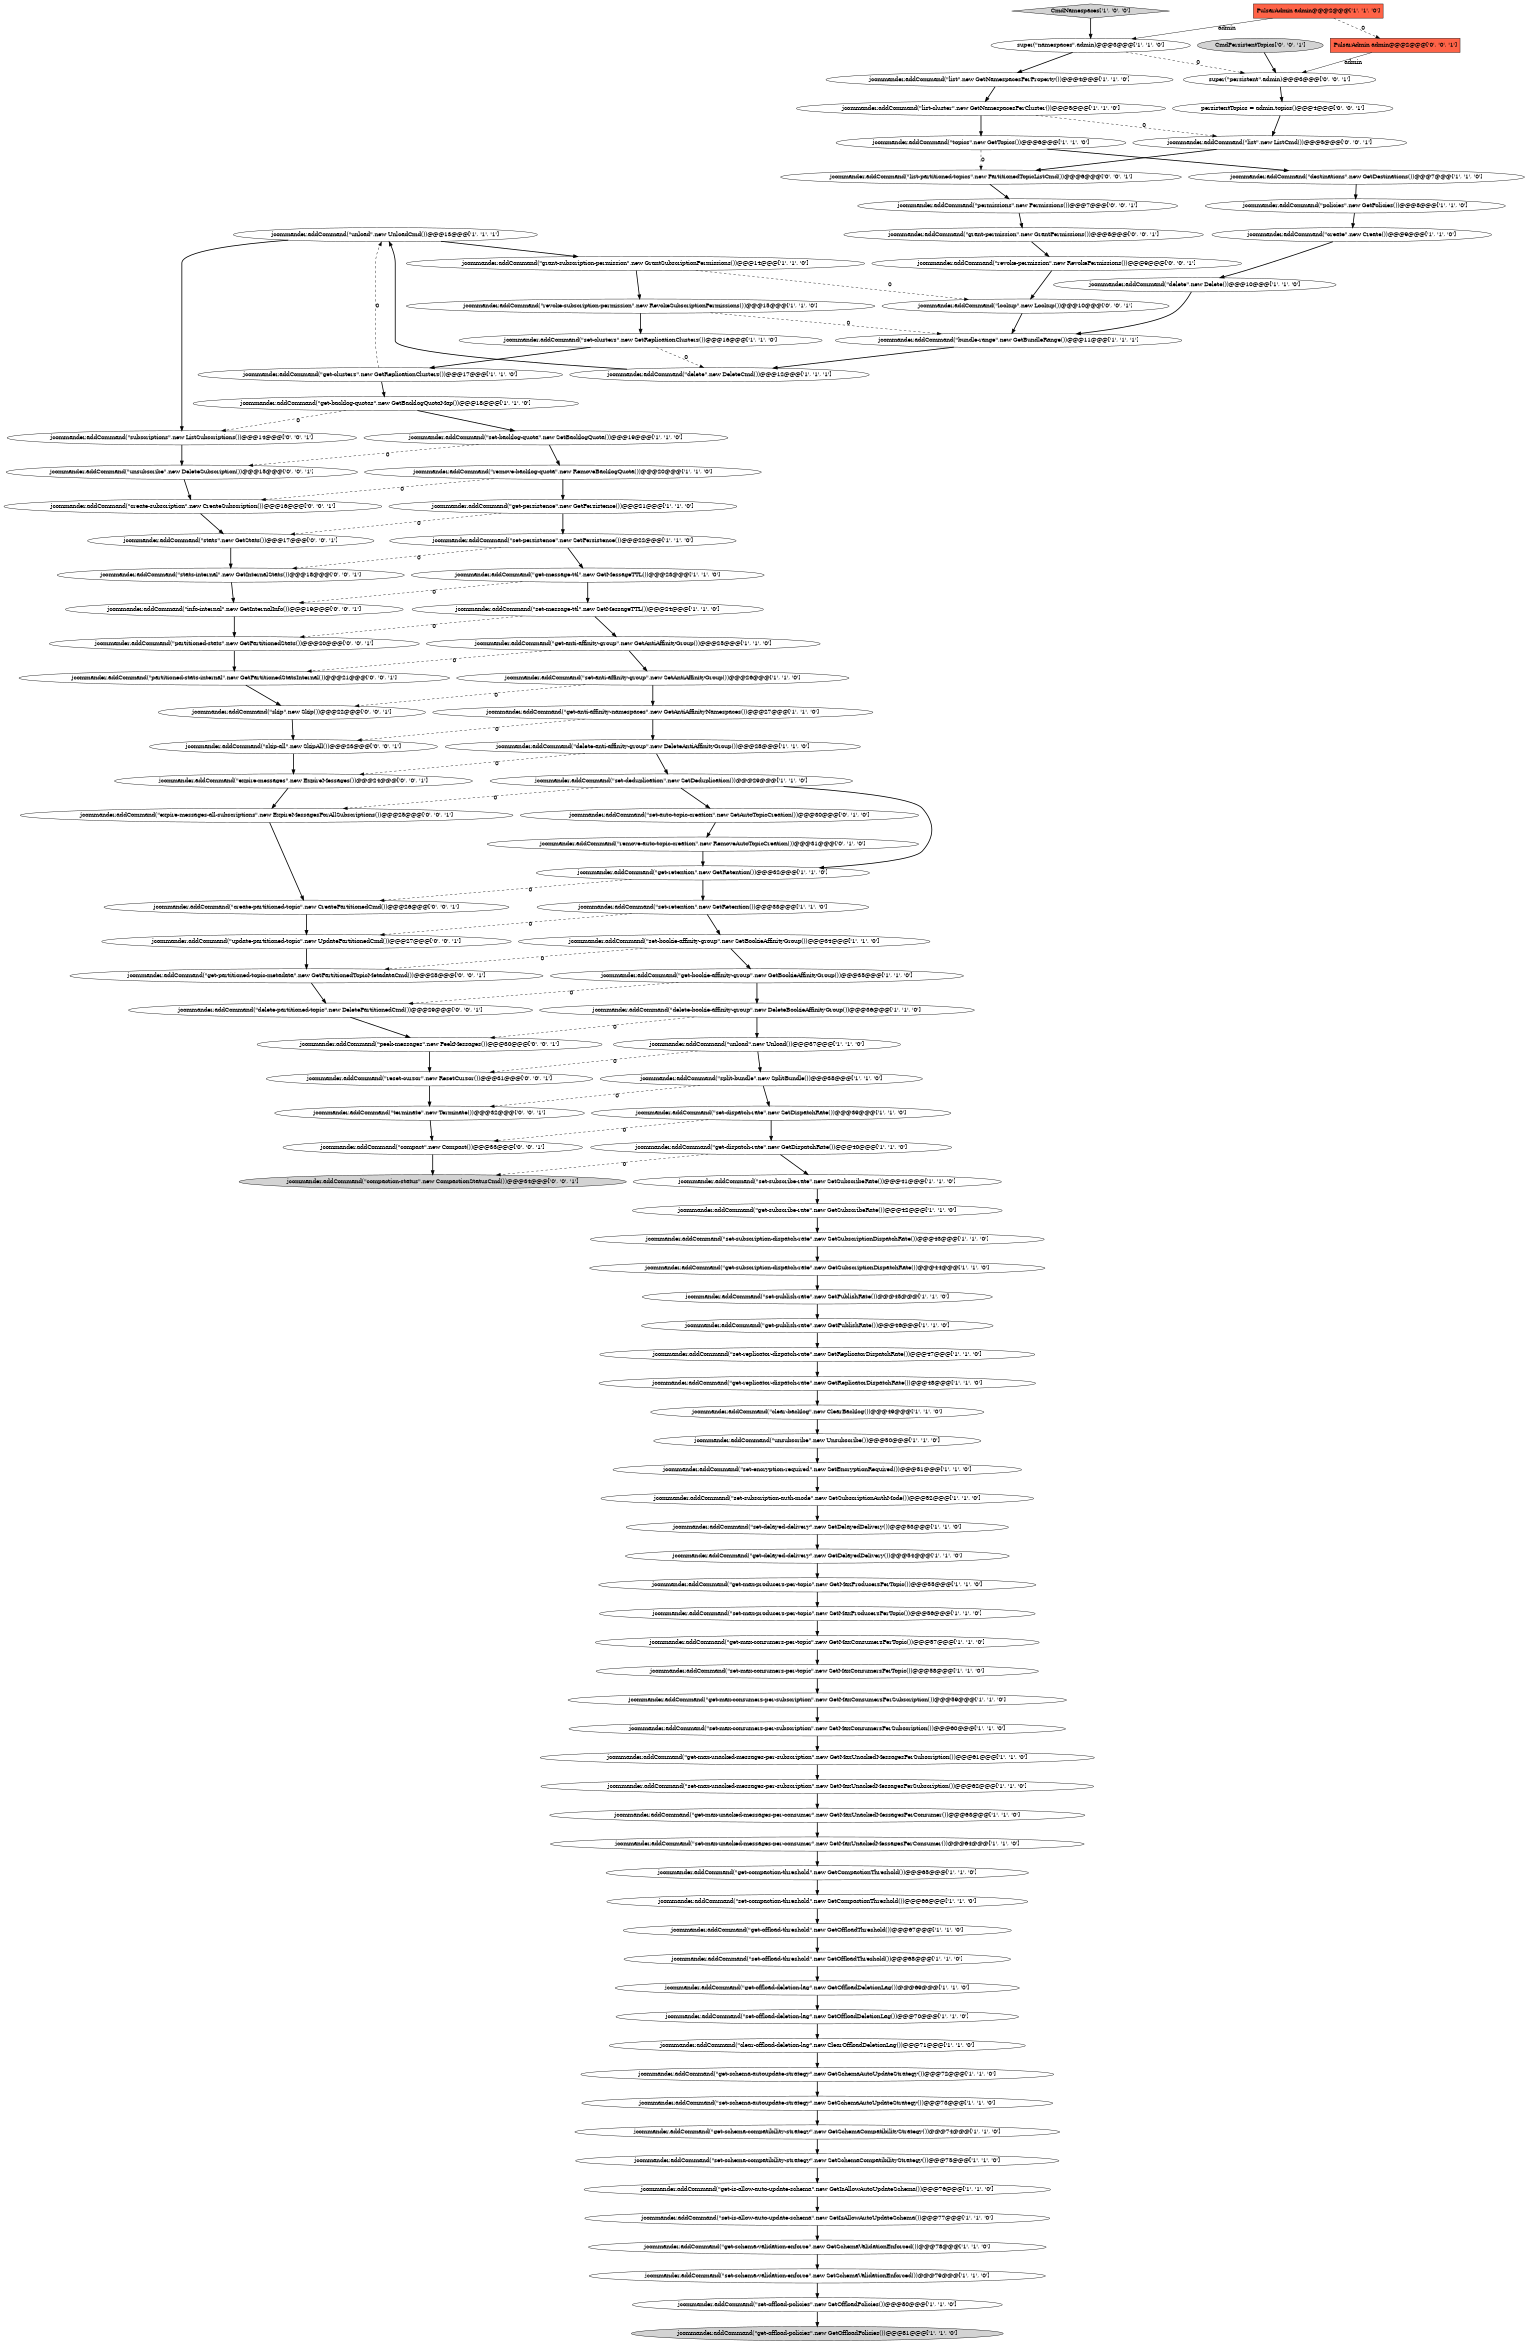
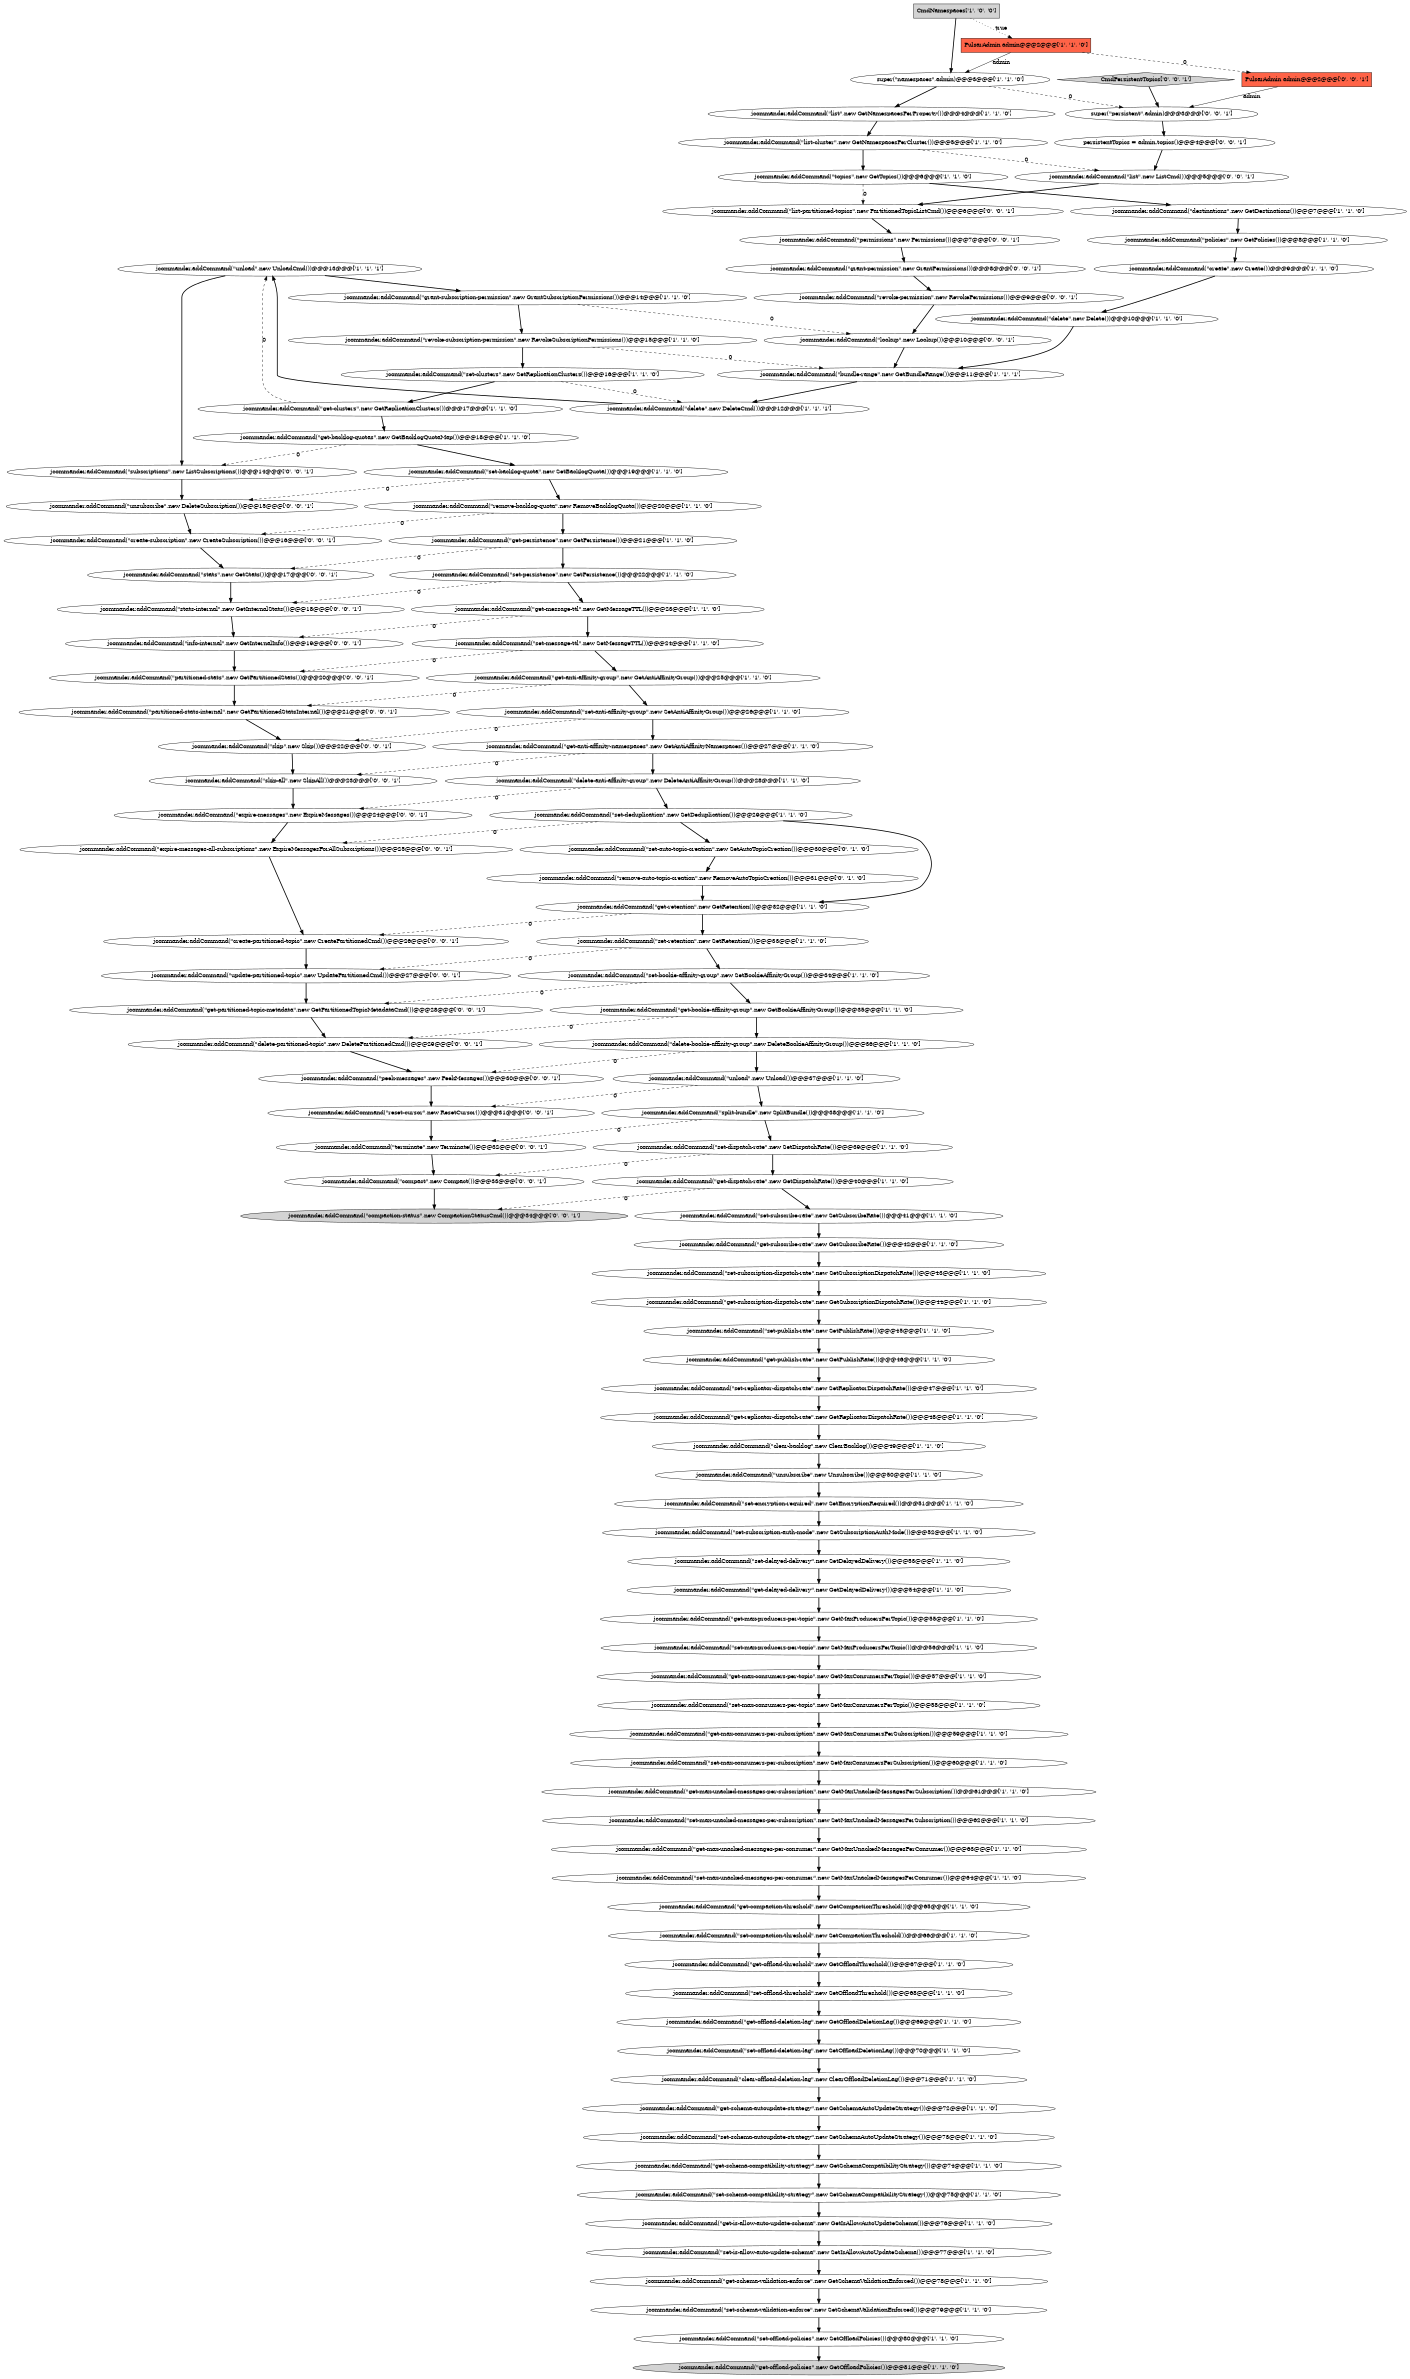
(1091, 11) -> (957, 11)
none -> (989, 27)
(1260, 45) -> (1146, 80)
